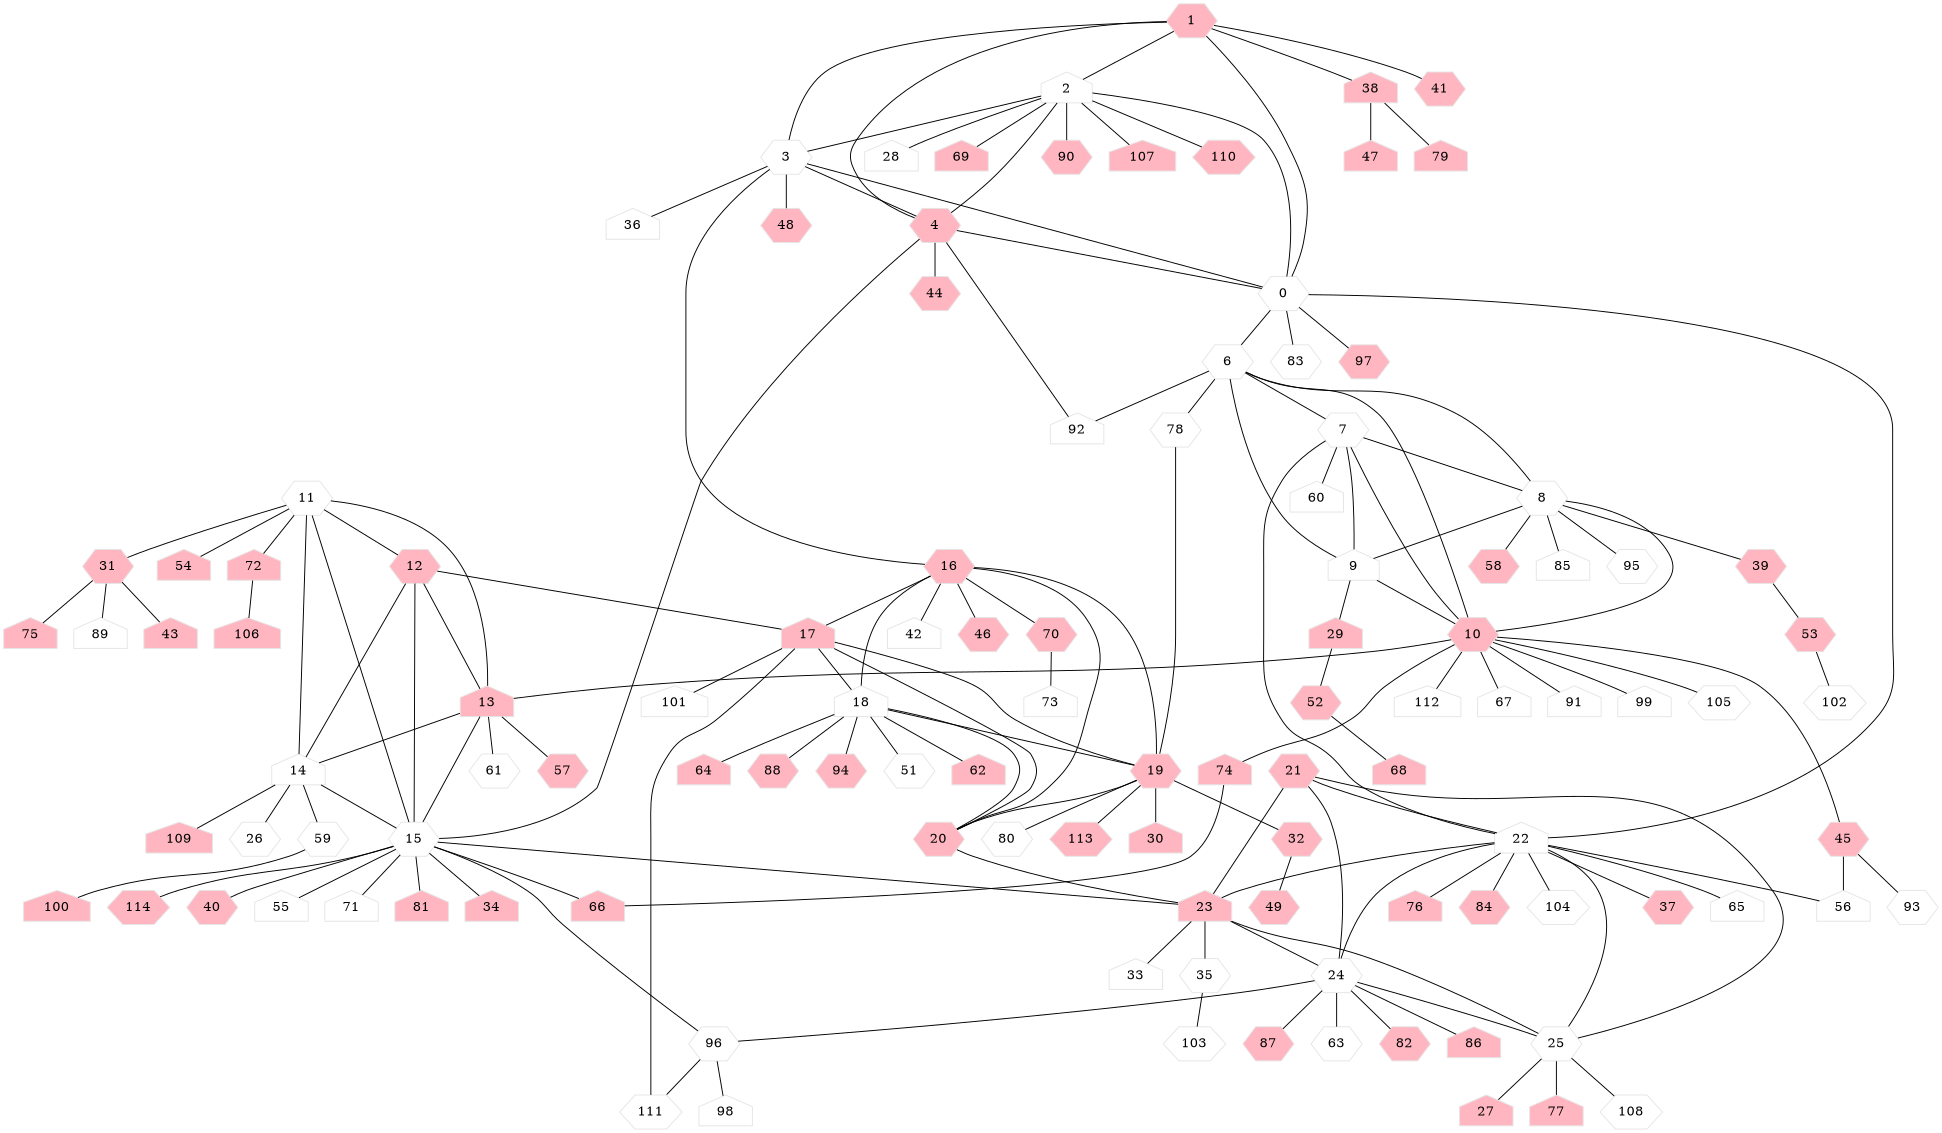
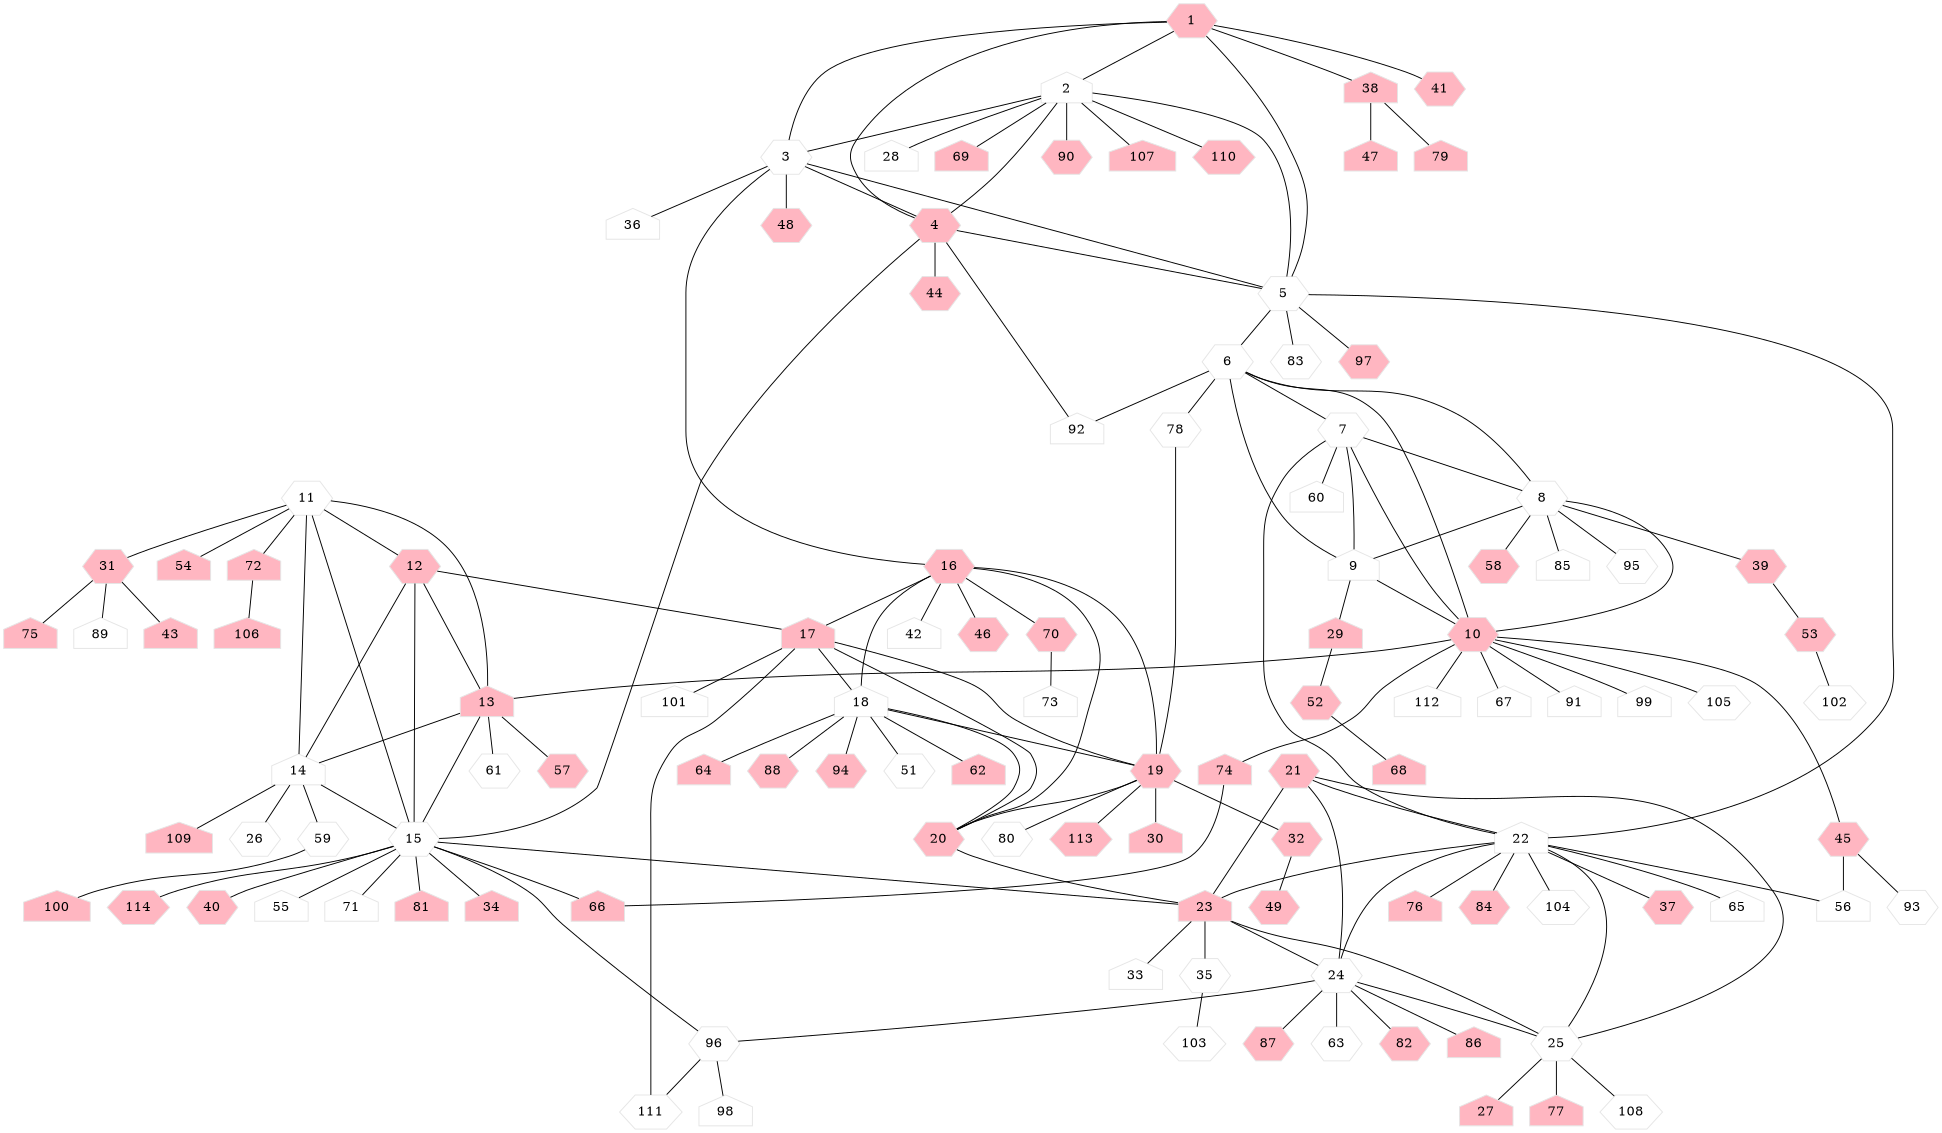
(1284, 294) -> (1284, 294)
